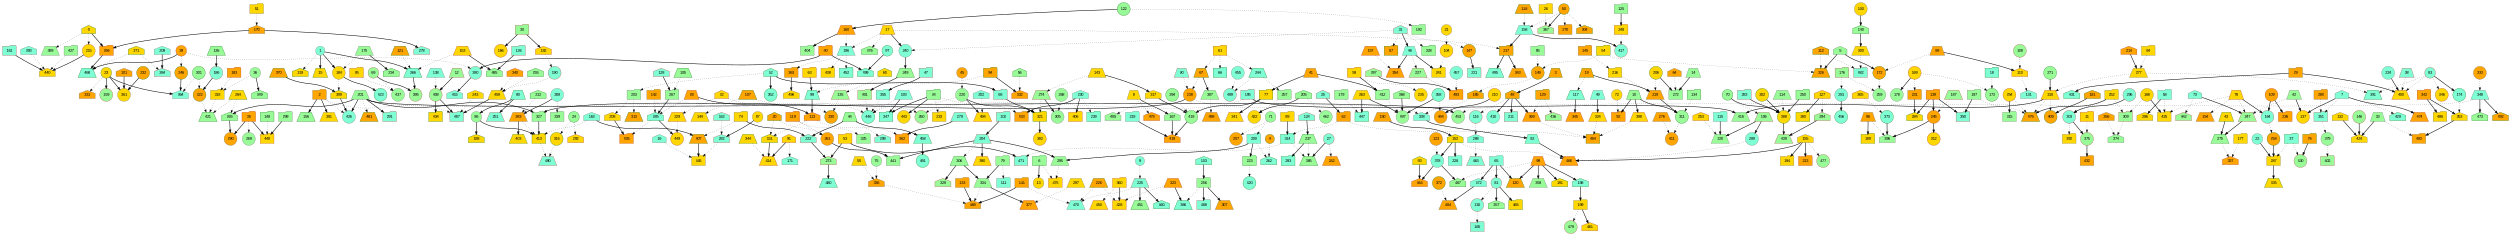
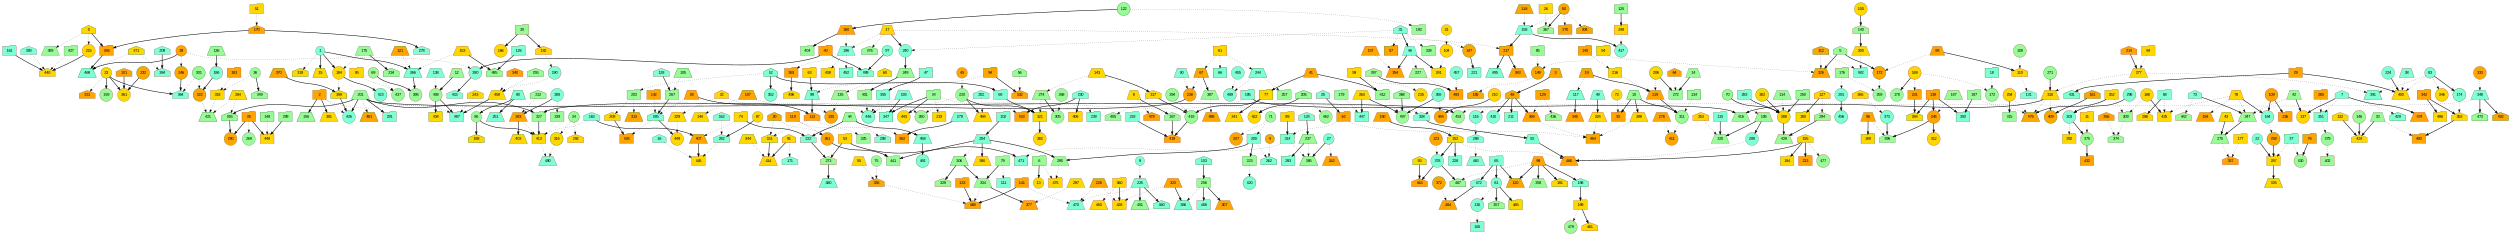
(1861, 30) -> (1861, 30)
